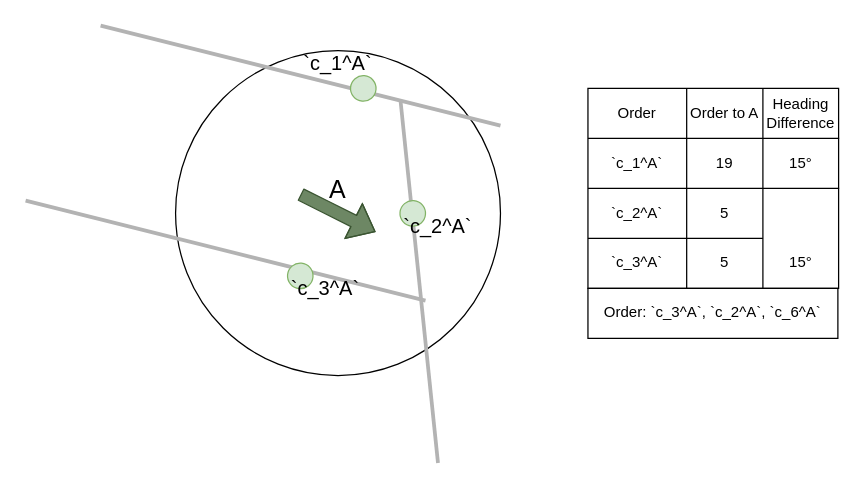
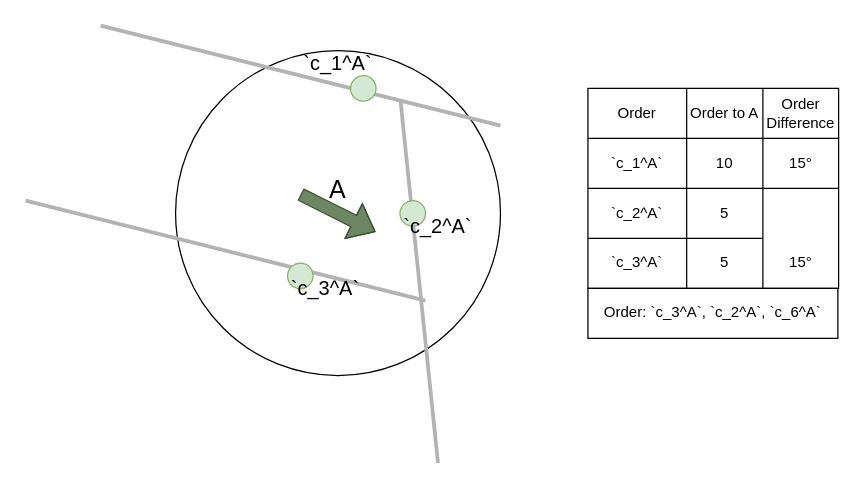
(801, 113) -> (801, 113)
(725, 163) -> (725, 163)
